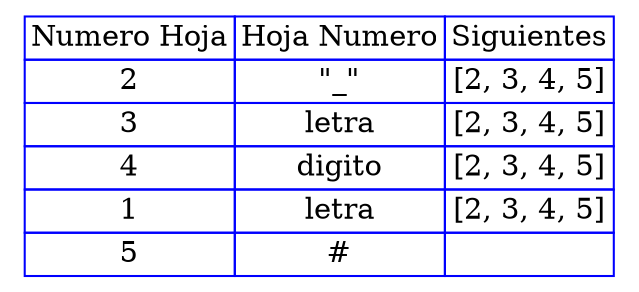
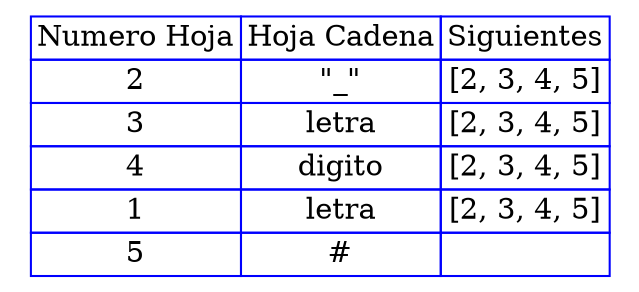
(340, 37) -> (341, 37)
